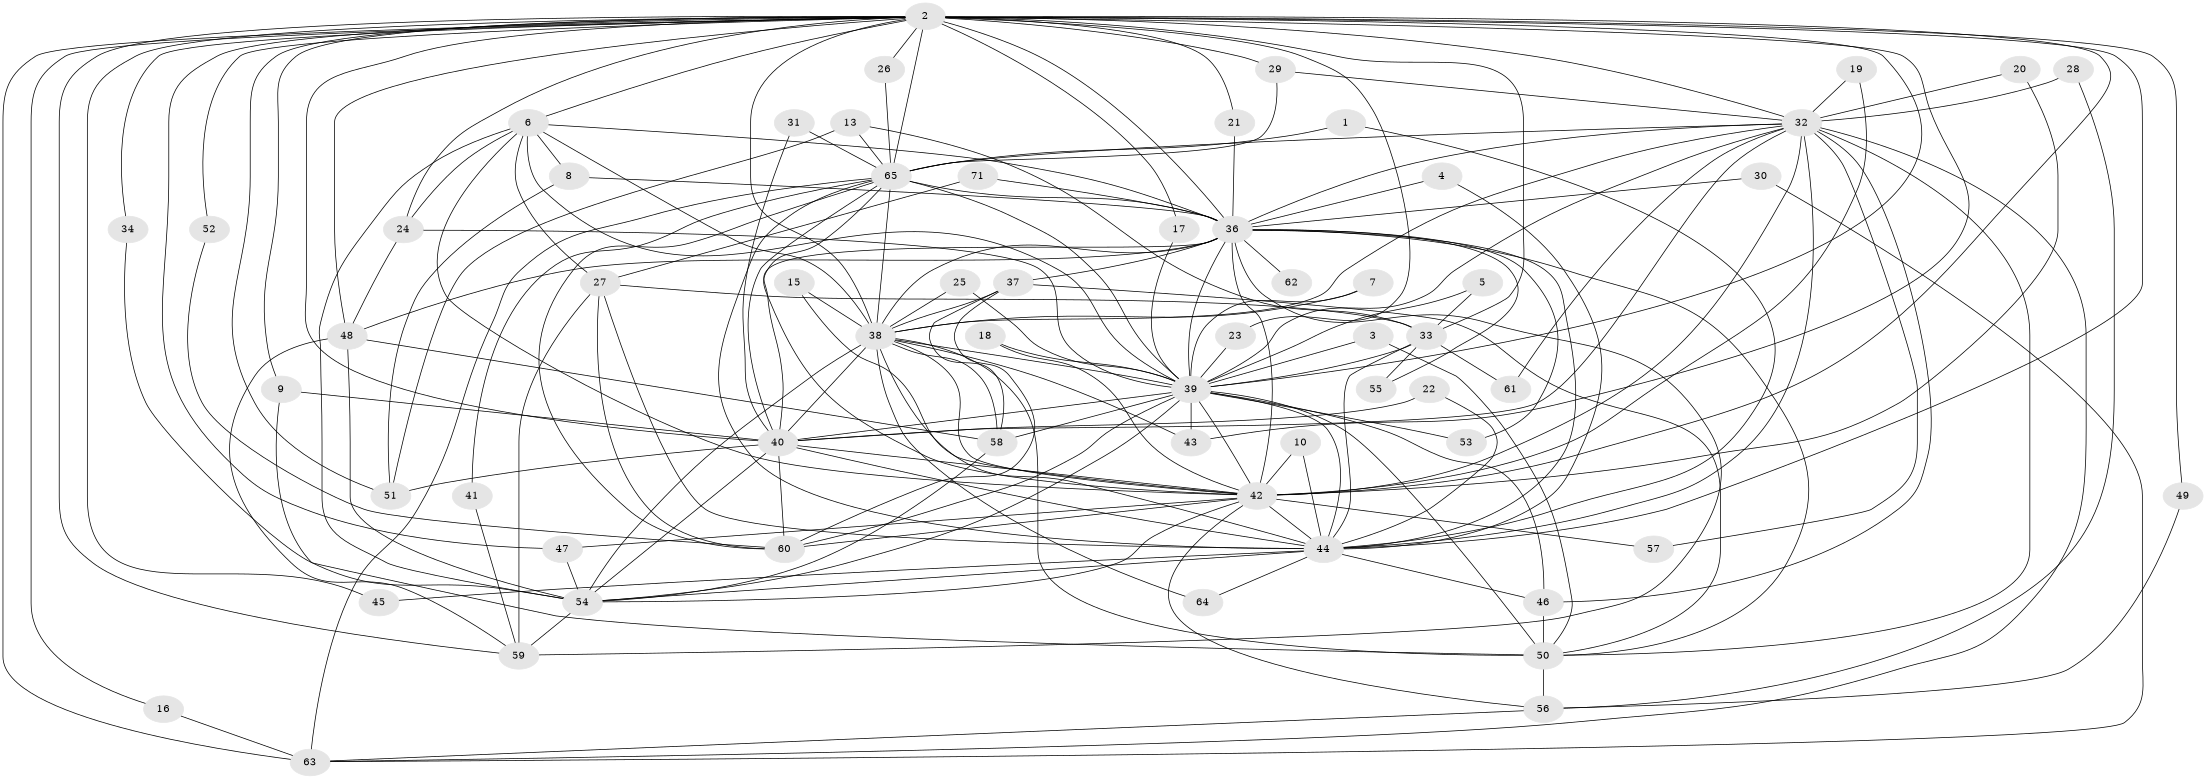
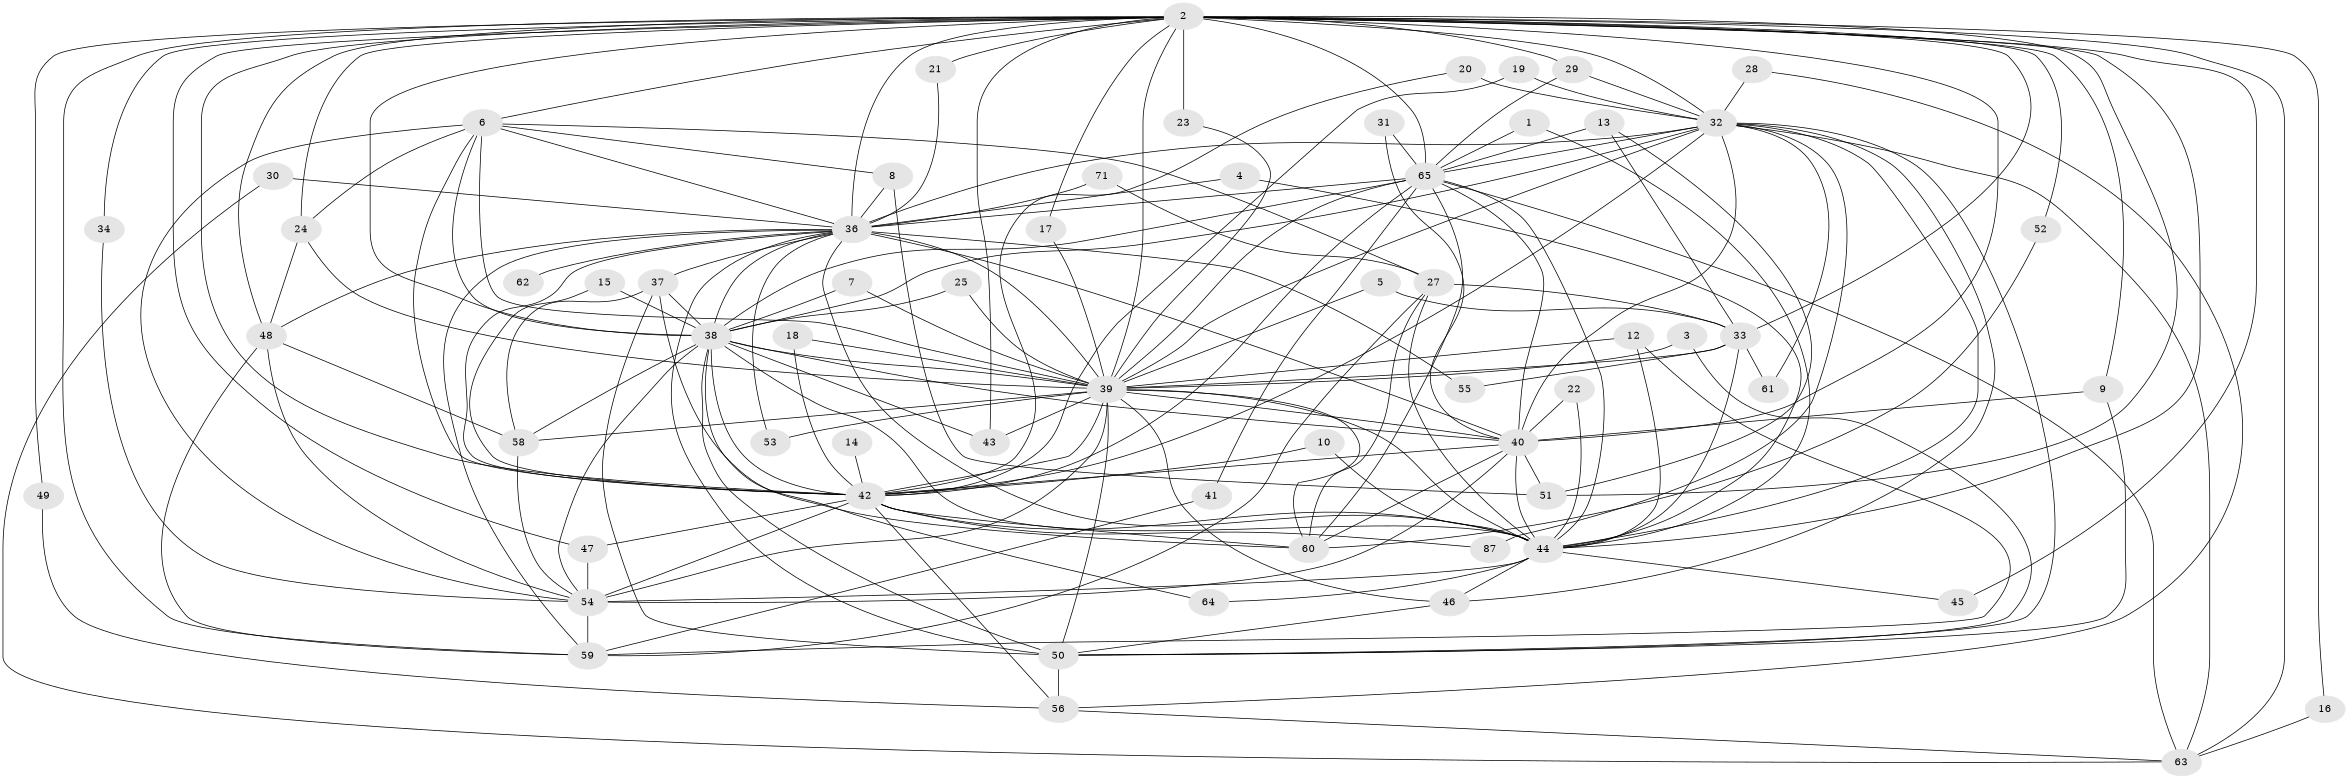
(885, 70) -> none
none -> (1634, 336)
none -> (852, 443)
(1654, 549) -> (1490, 549)
